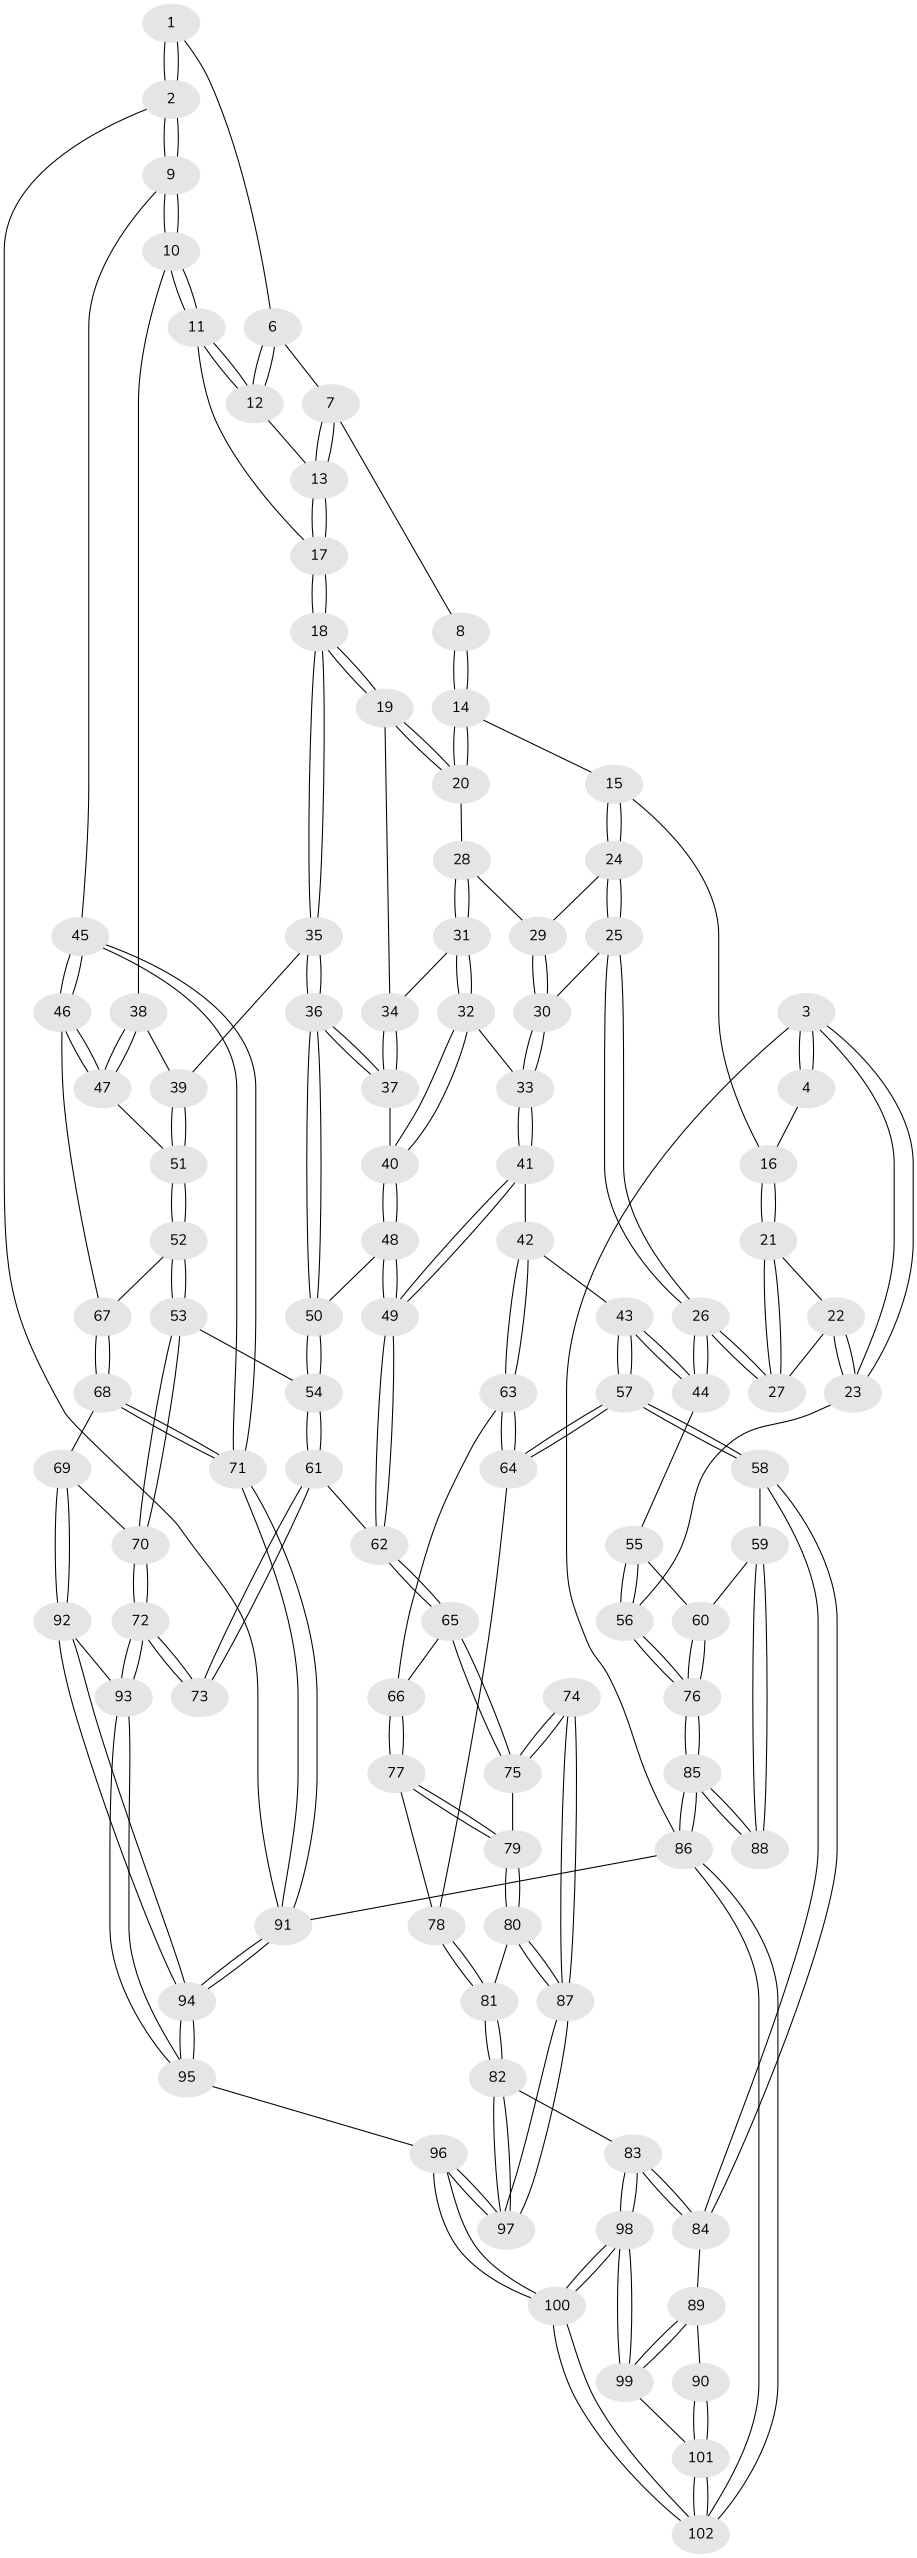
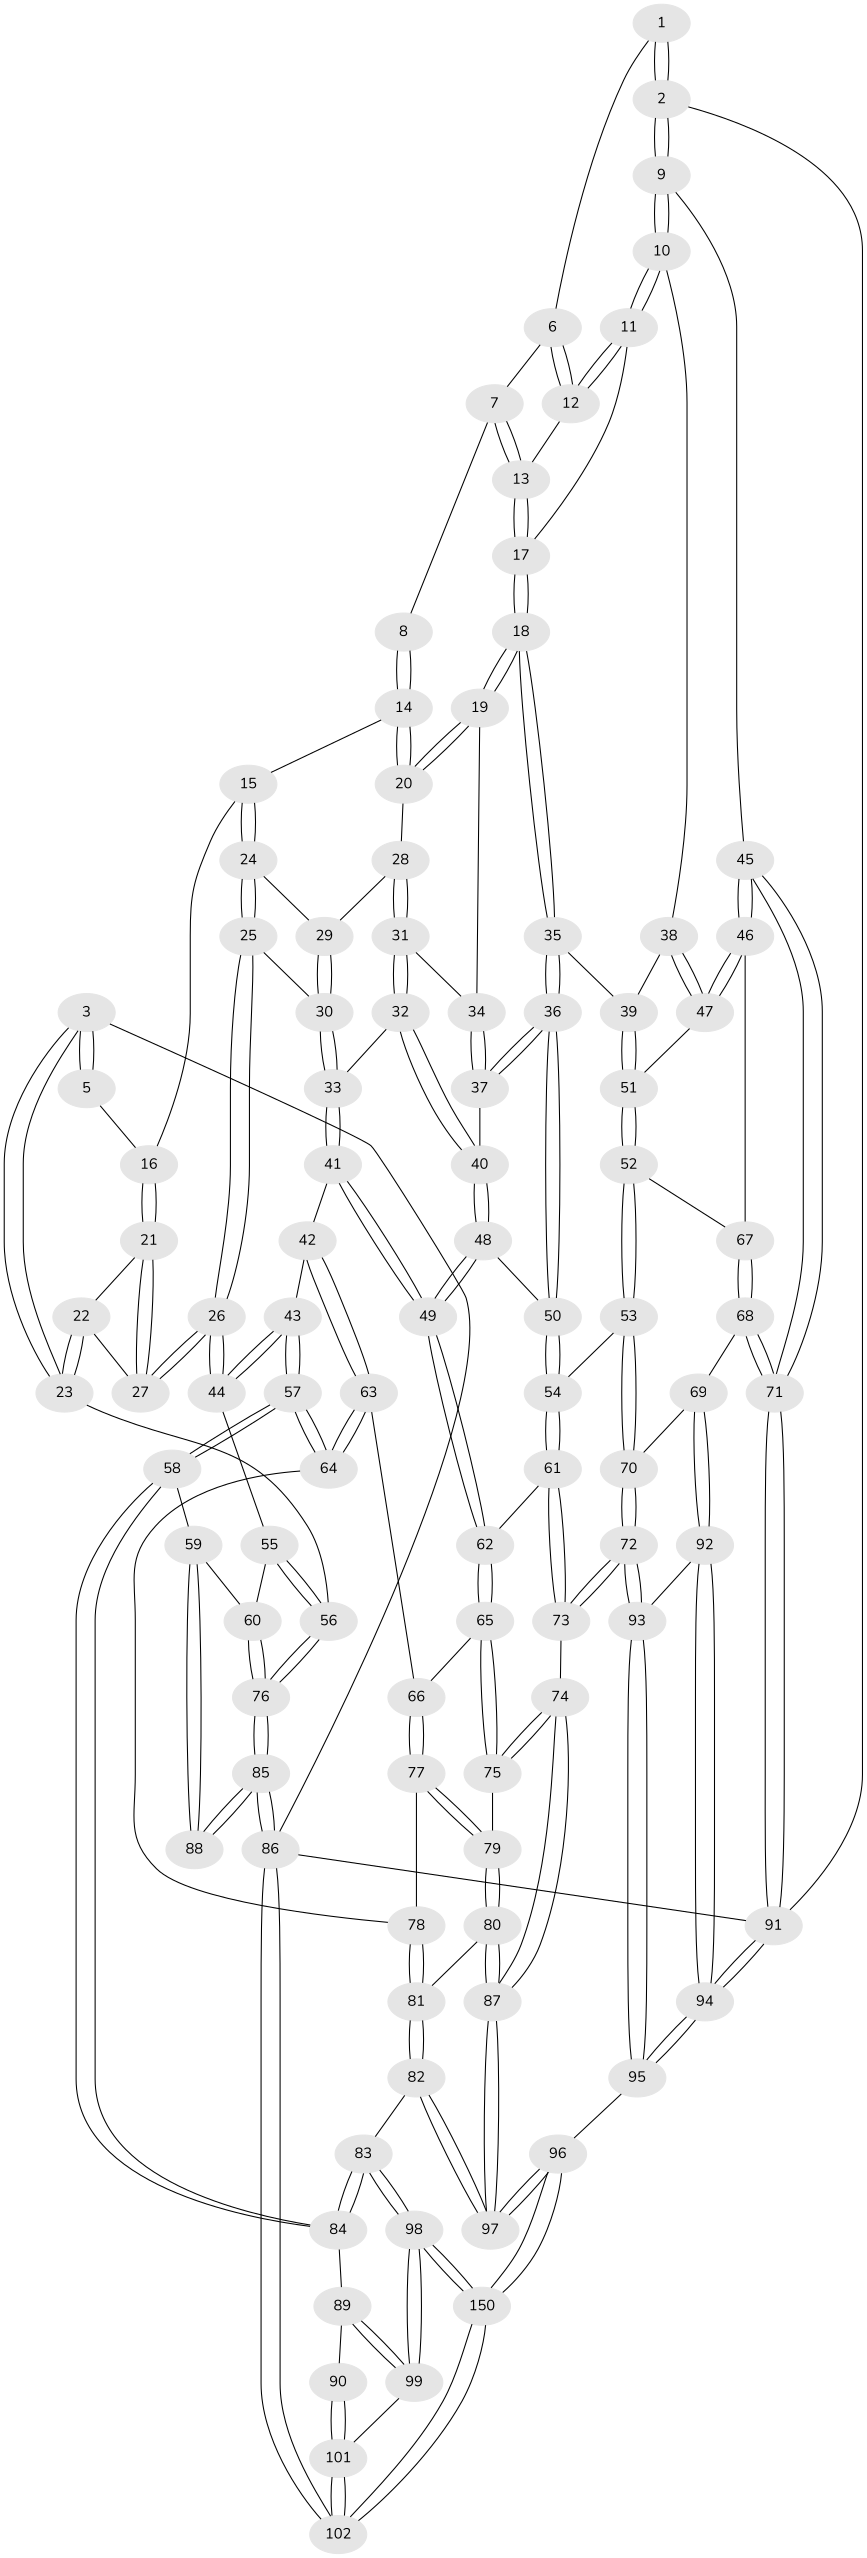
(806, 1089) -> (87, 1089)
none -> (561, 1660)
(557, 2306) -> (482, 2306)
